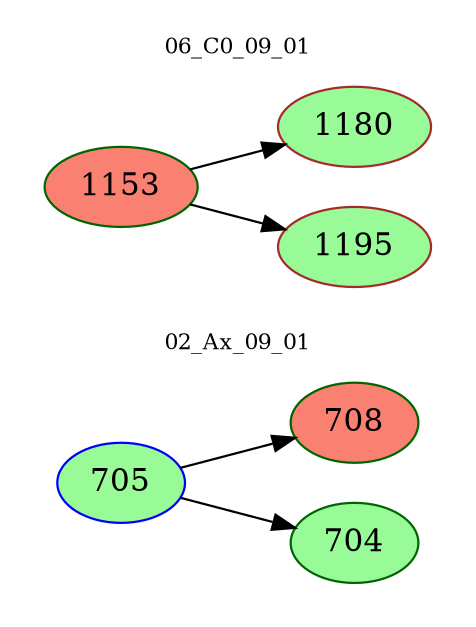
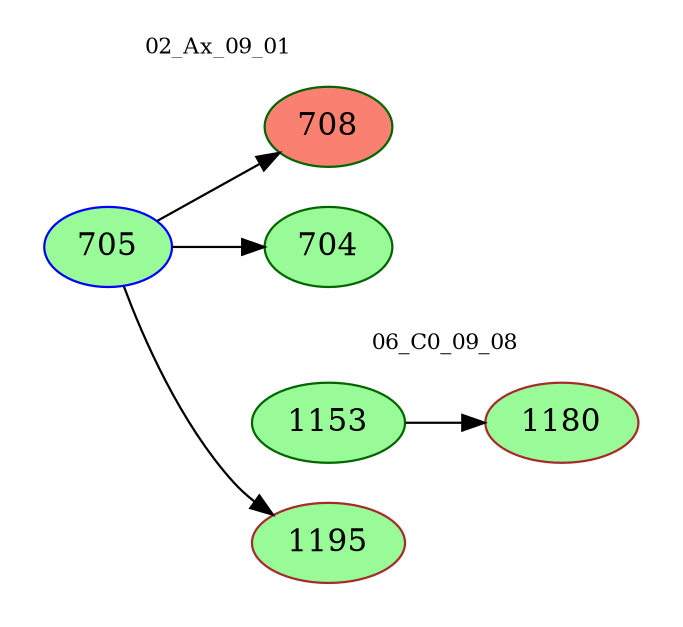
(238, 48) -> (445, 344)
(121, 187) -> (328, 423)
(227, 214) -> (177, 402)
